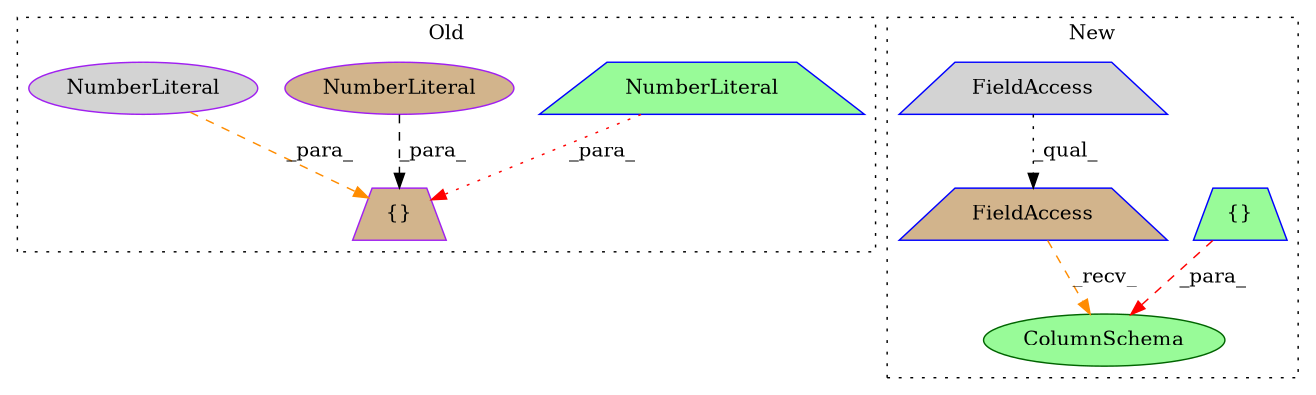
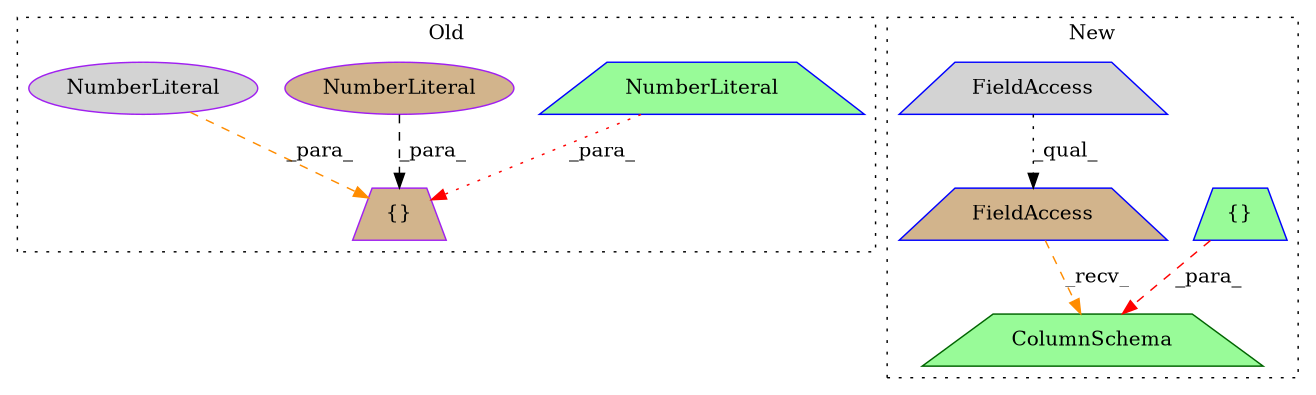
(1104, 340) -> (1093, 340)
